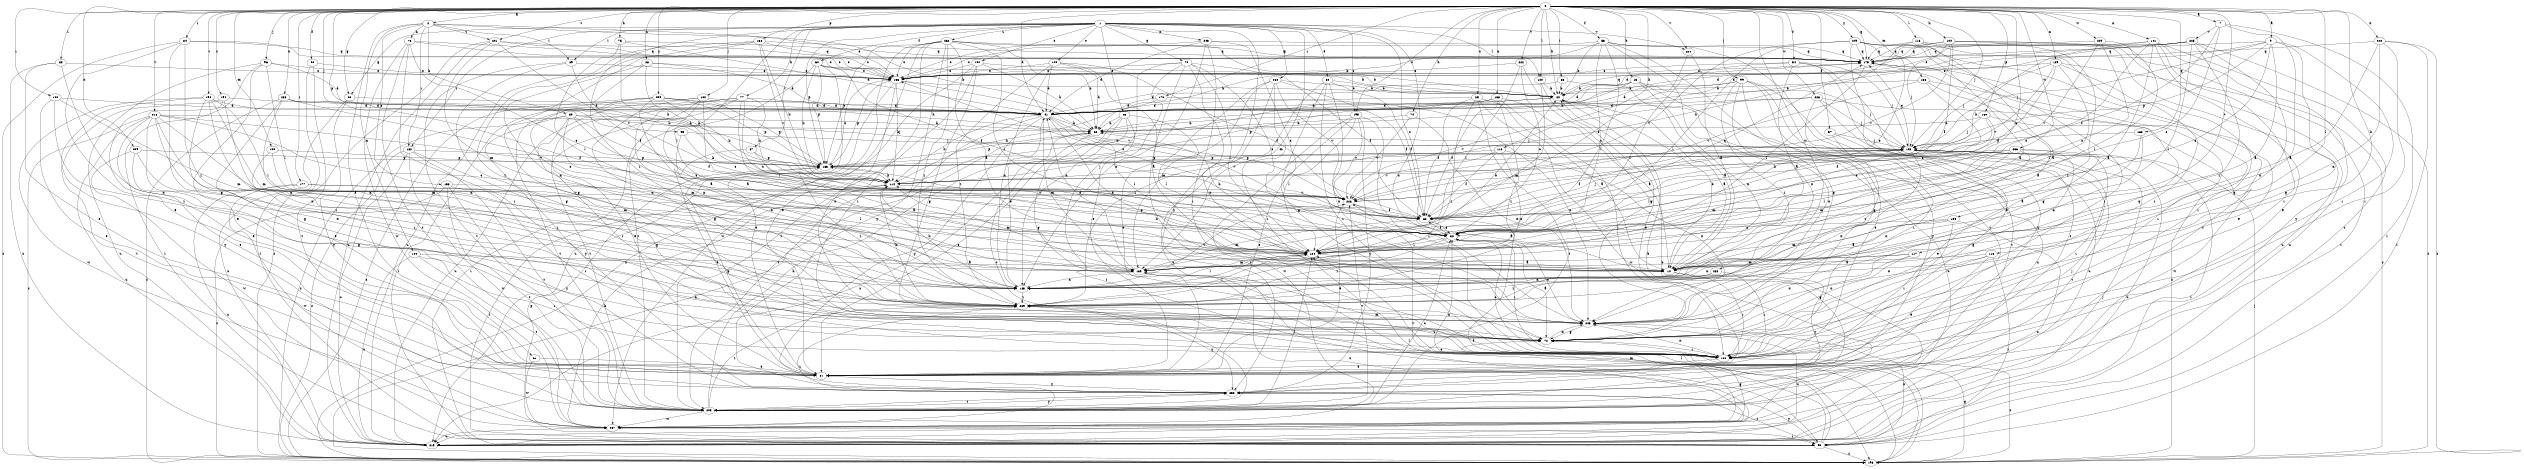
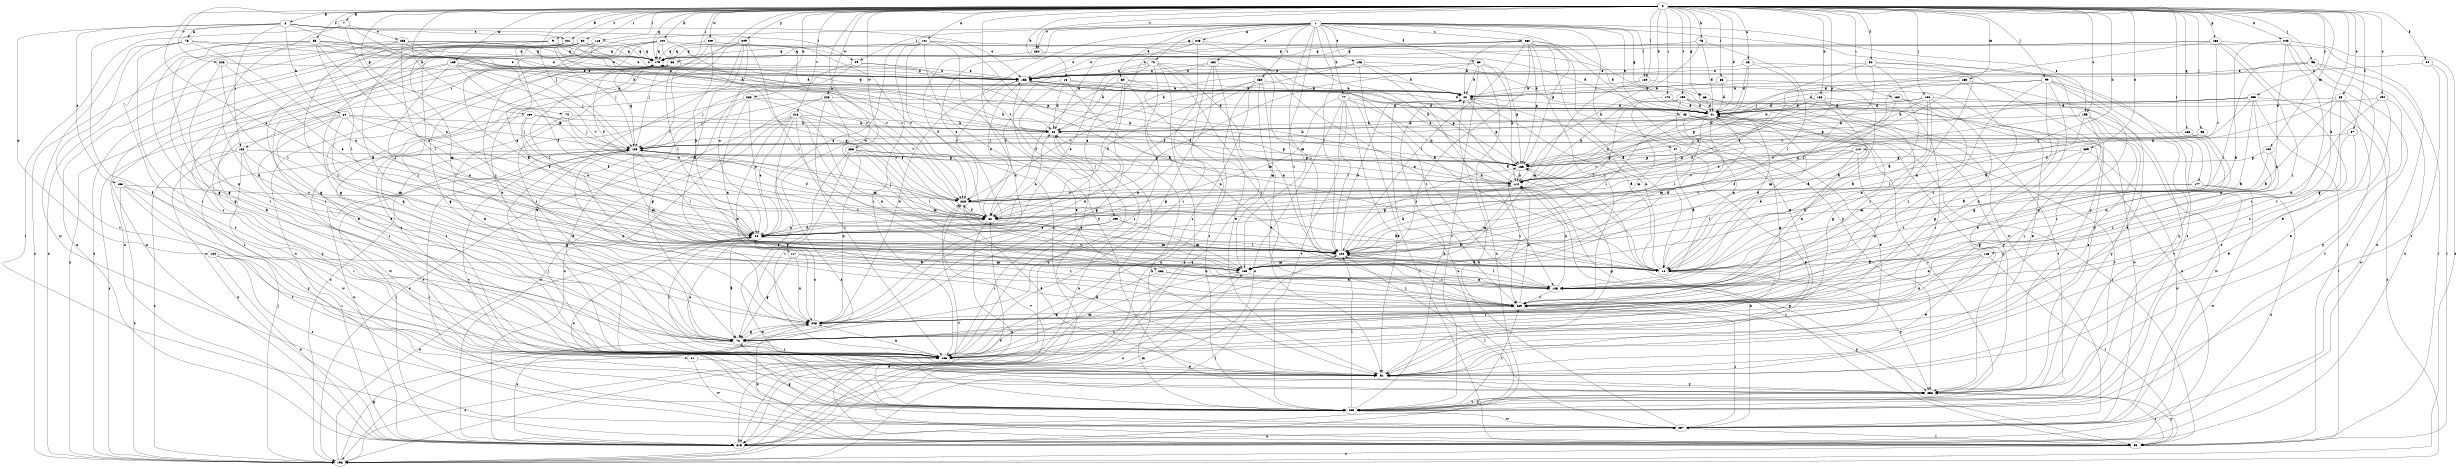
(1342, 442) -> (969, 362)
